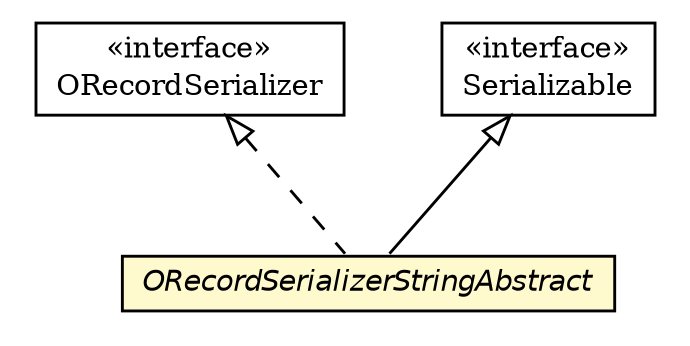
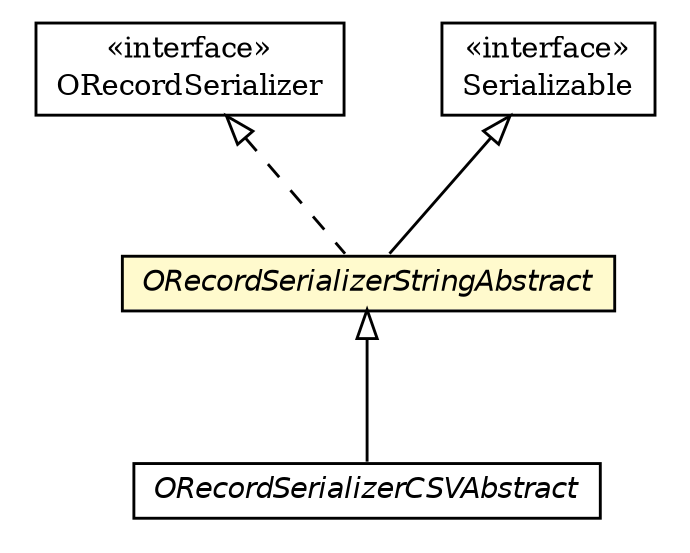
none -> (367, 489)
